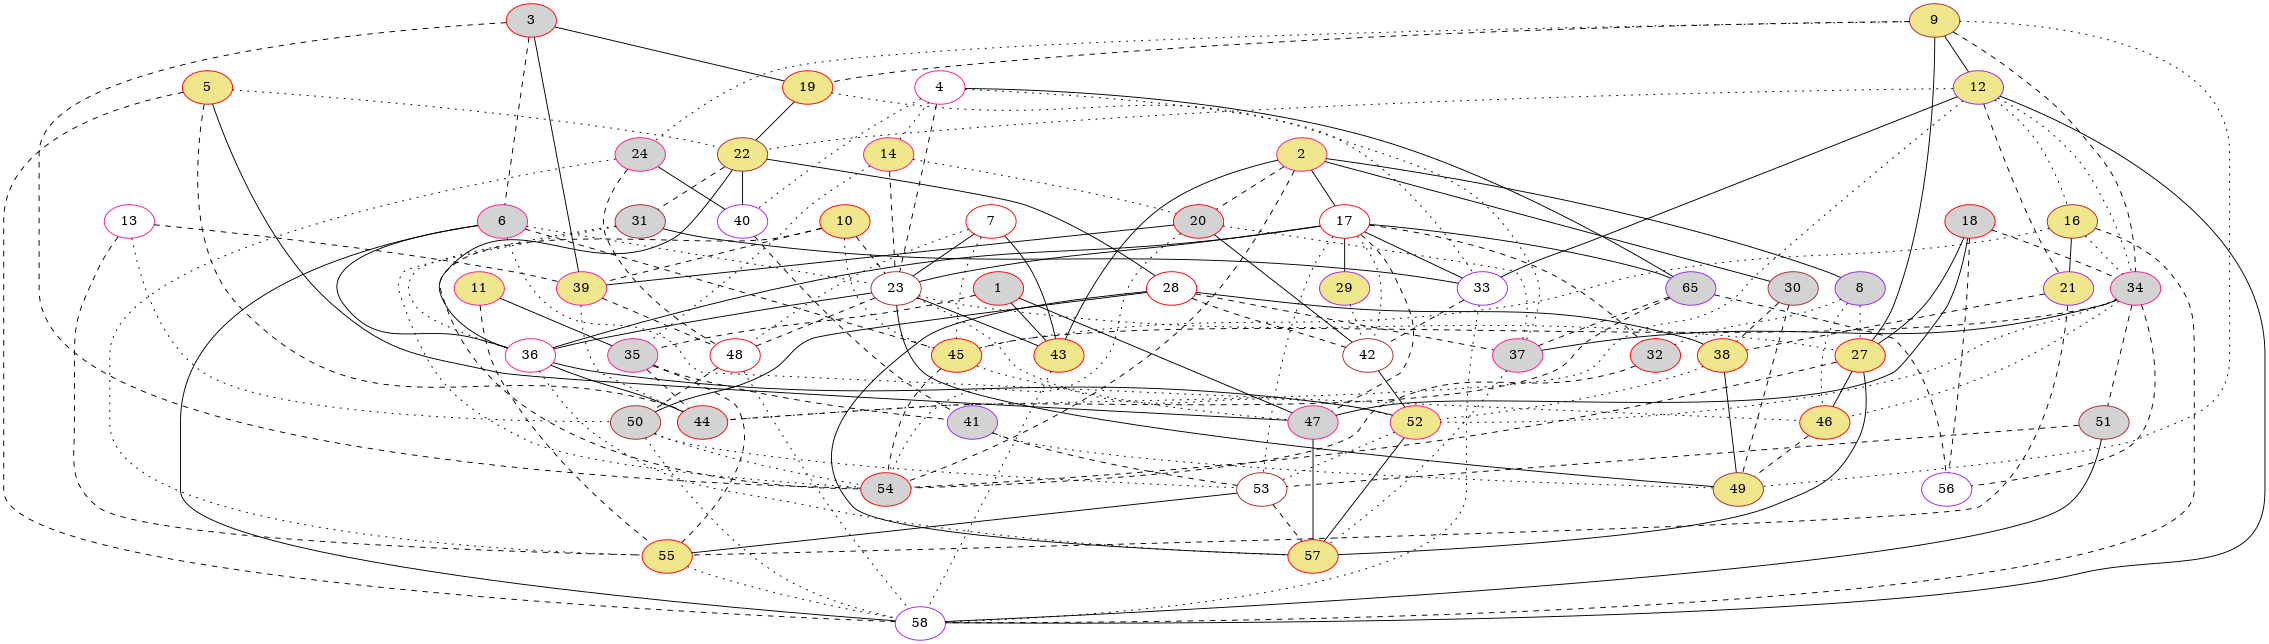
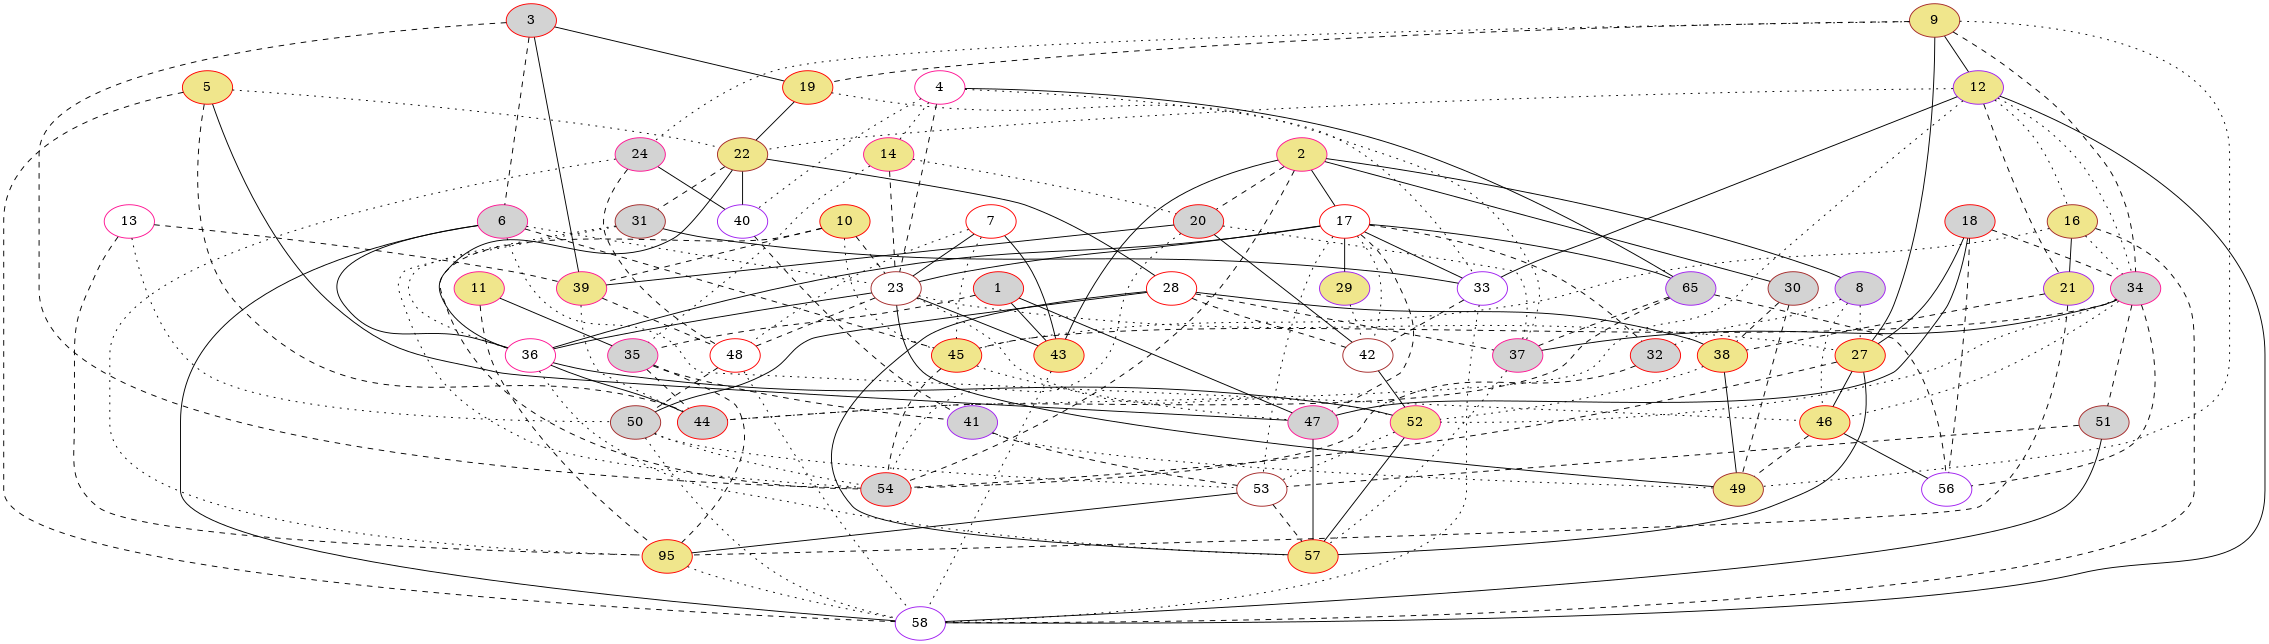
none -> (1886, 456)
(667, 556) -> (667, 556)
